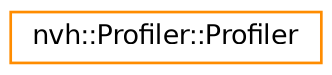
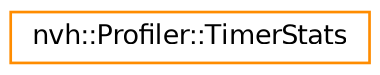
(166, 37) -> (190, 37)
